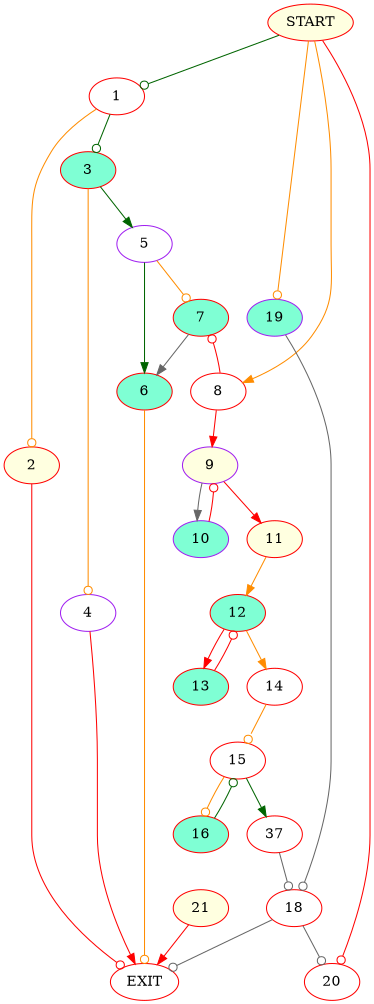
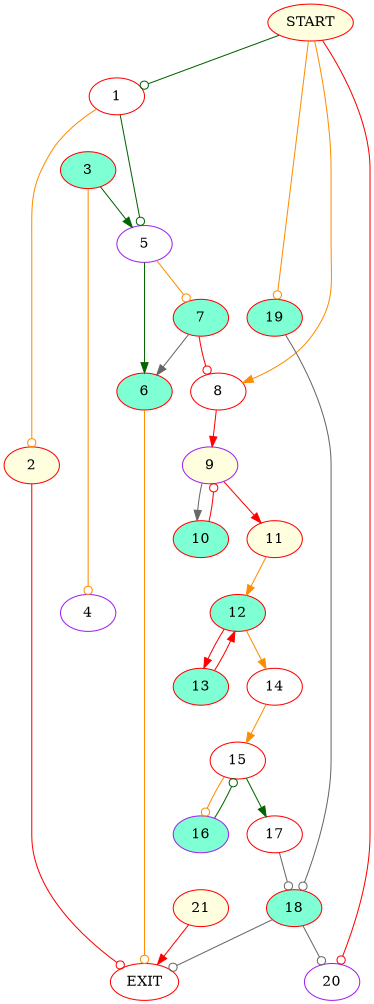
(104, 129) -> (130, 166)
(275, 318) -> (275, 318)
(217, 358) -> (202, 351)
(201, 539) -> (201, 539)
(224, 655) -> (224, 655)
(259, 719) -> (259, 719)
(97, 796) -> none
(201, 834) -> (201, 834)
(275, 834) -> (275, 834)
(294, 908) -> (294, 908)
(332, 982) -> (332, 982)
